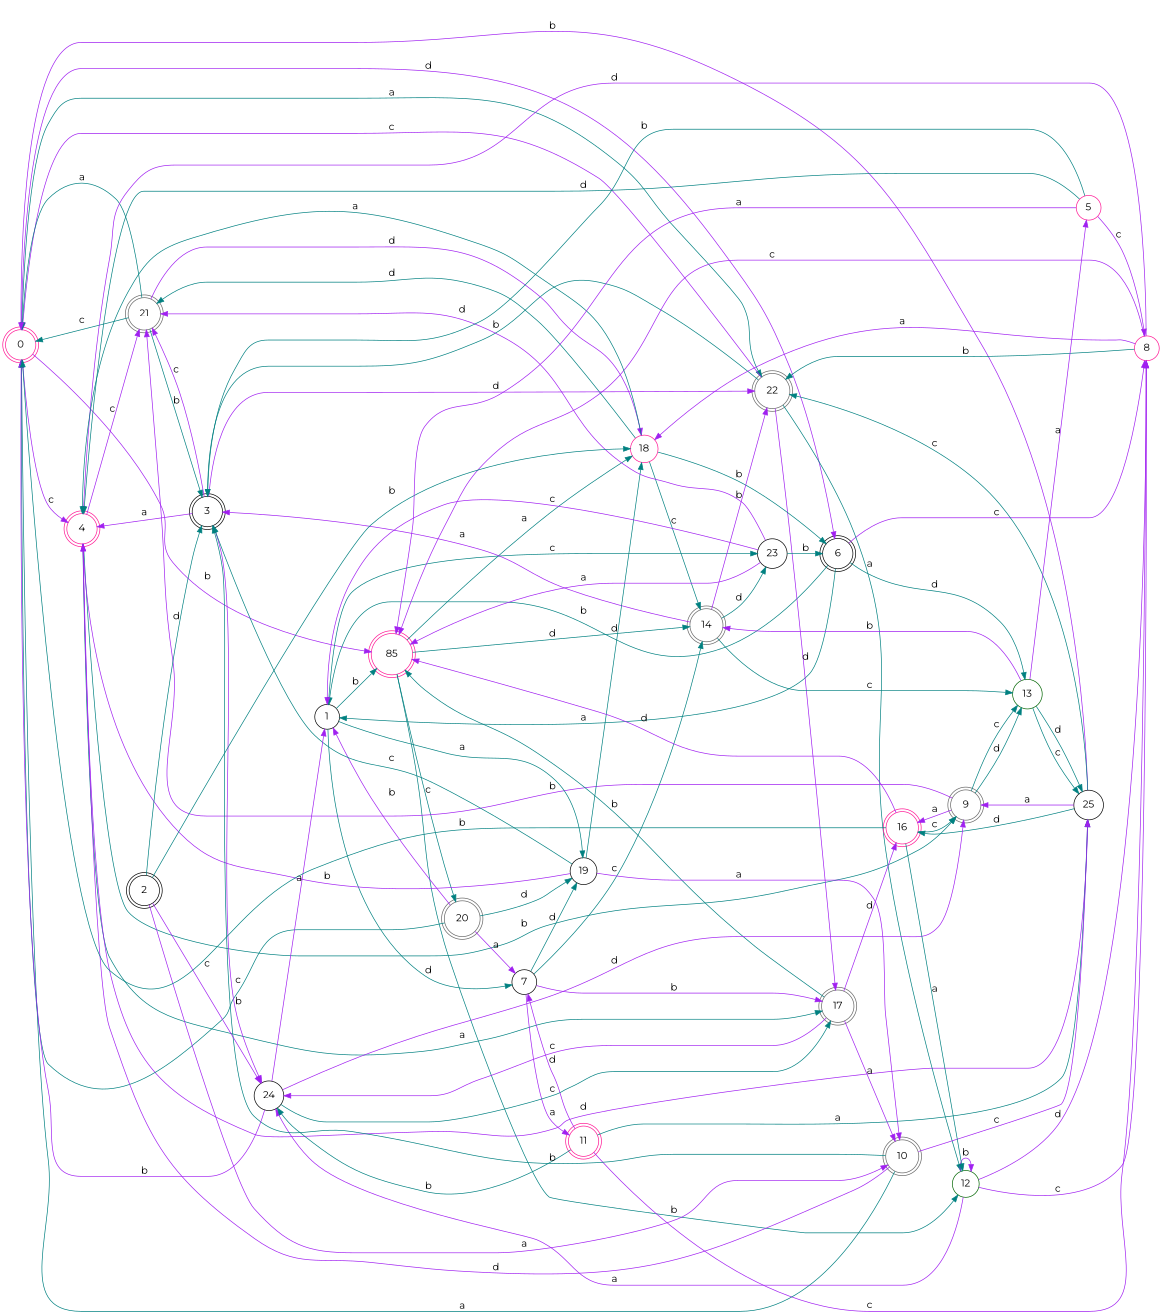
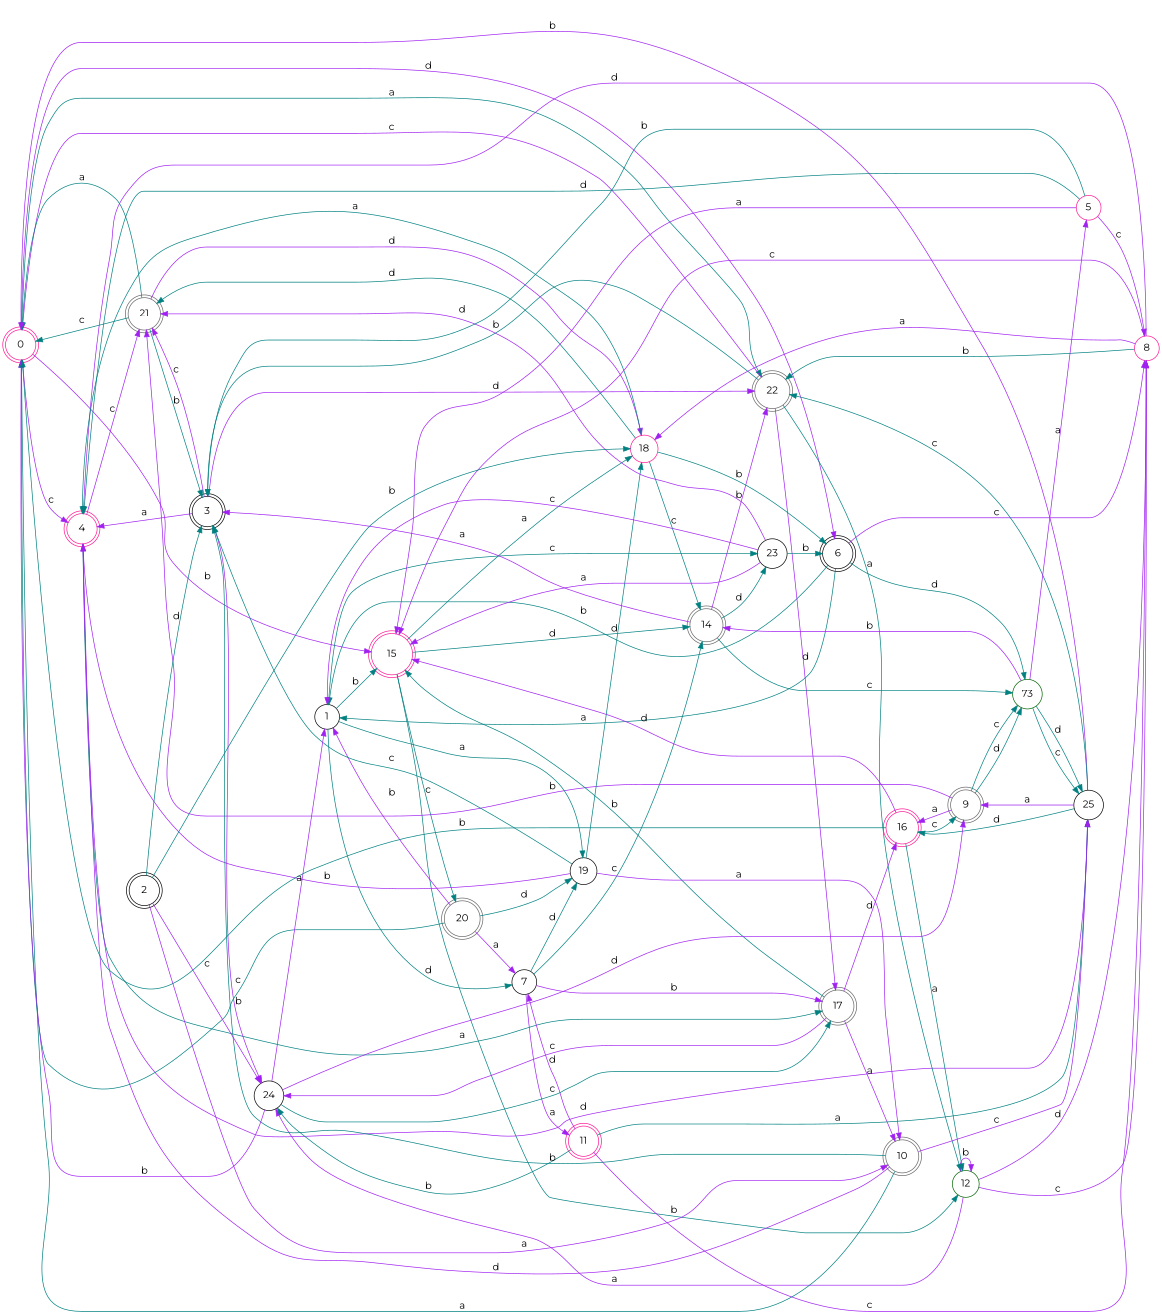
(392, 654) -> (392, 654)
(1027, 694) -> (1027, 694)
(362, 956) -> none
